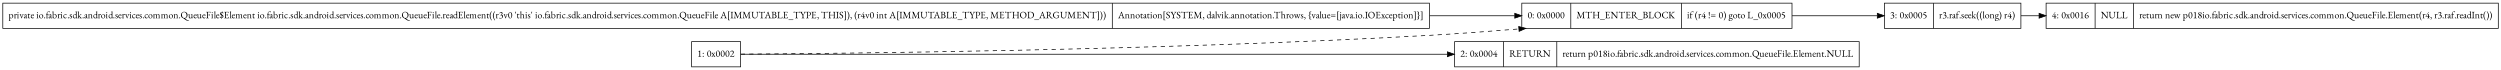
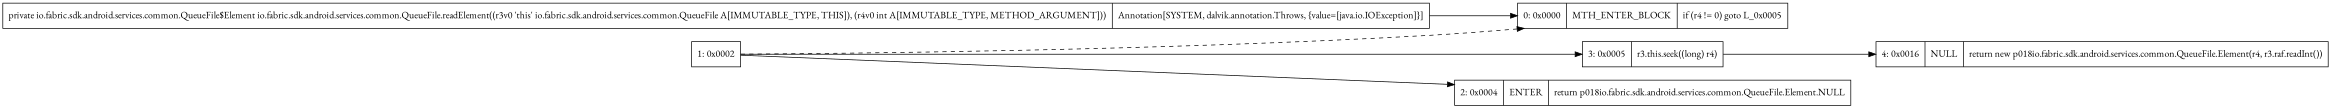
(1977, 15) -> (1677, 54)
(1835, 16) -> (1158, 54)
(1530, 54) -> (1526, 92)
